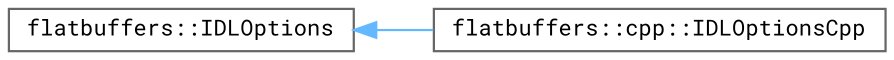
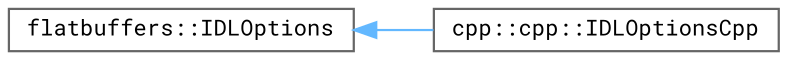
(660, 30) -> (606, 30)
